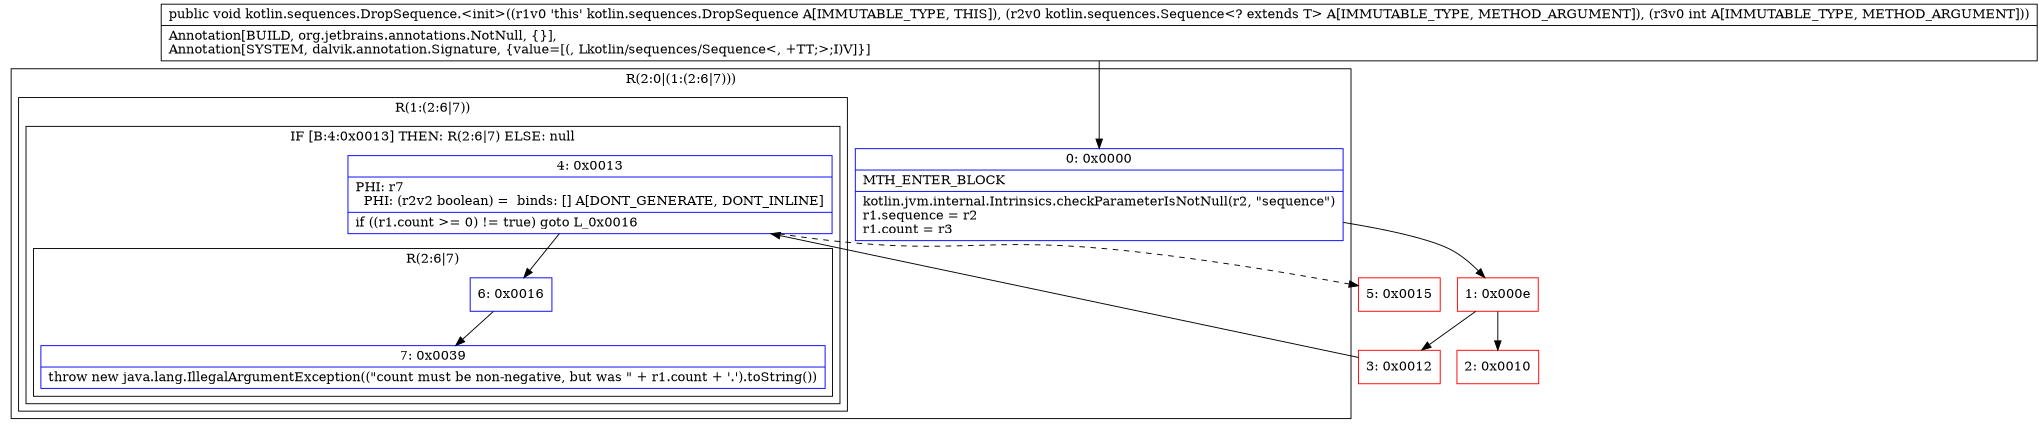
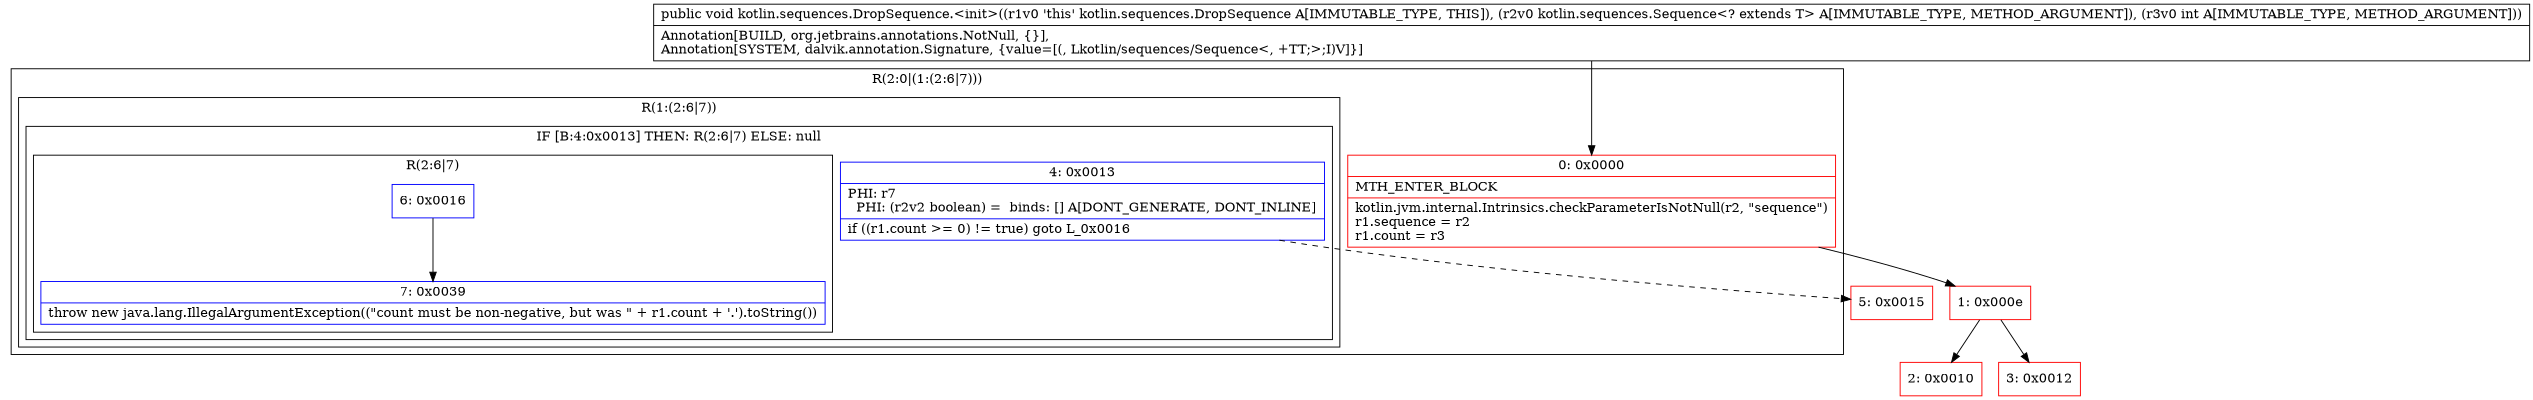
(1099, 195) -> (1592, 201)
(542, 255) -> none
(1069, 297) -> none
